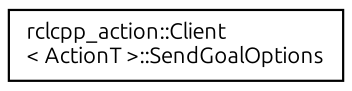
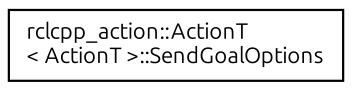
(176, 45) -> (176, 45)
